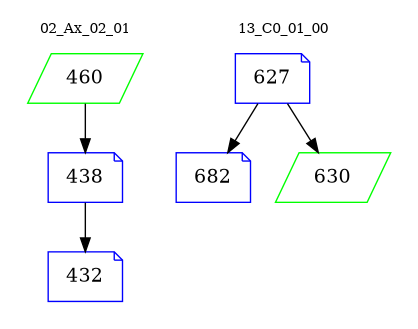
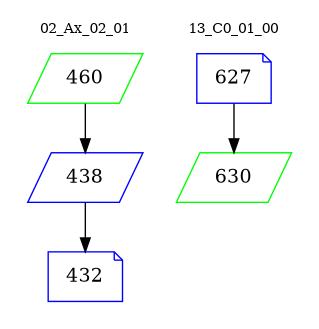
(85, 178) -> (85, 178)
(213, 178) -> none
